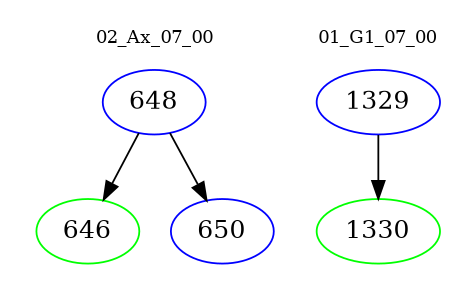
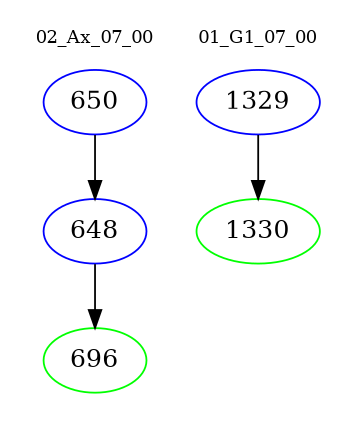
(184, 159) -> (95, 158)
(88, 231) -> (95, 360)
